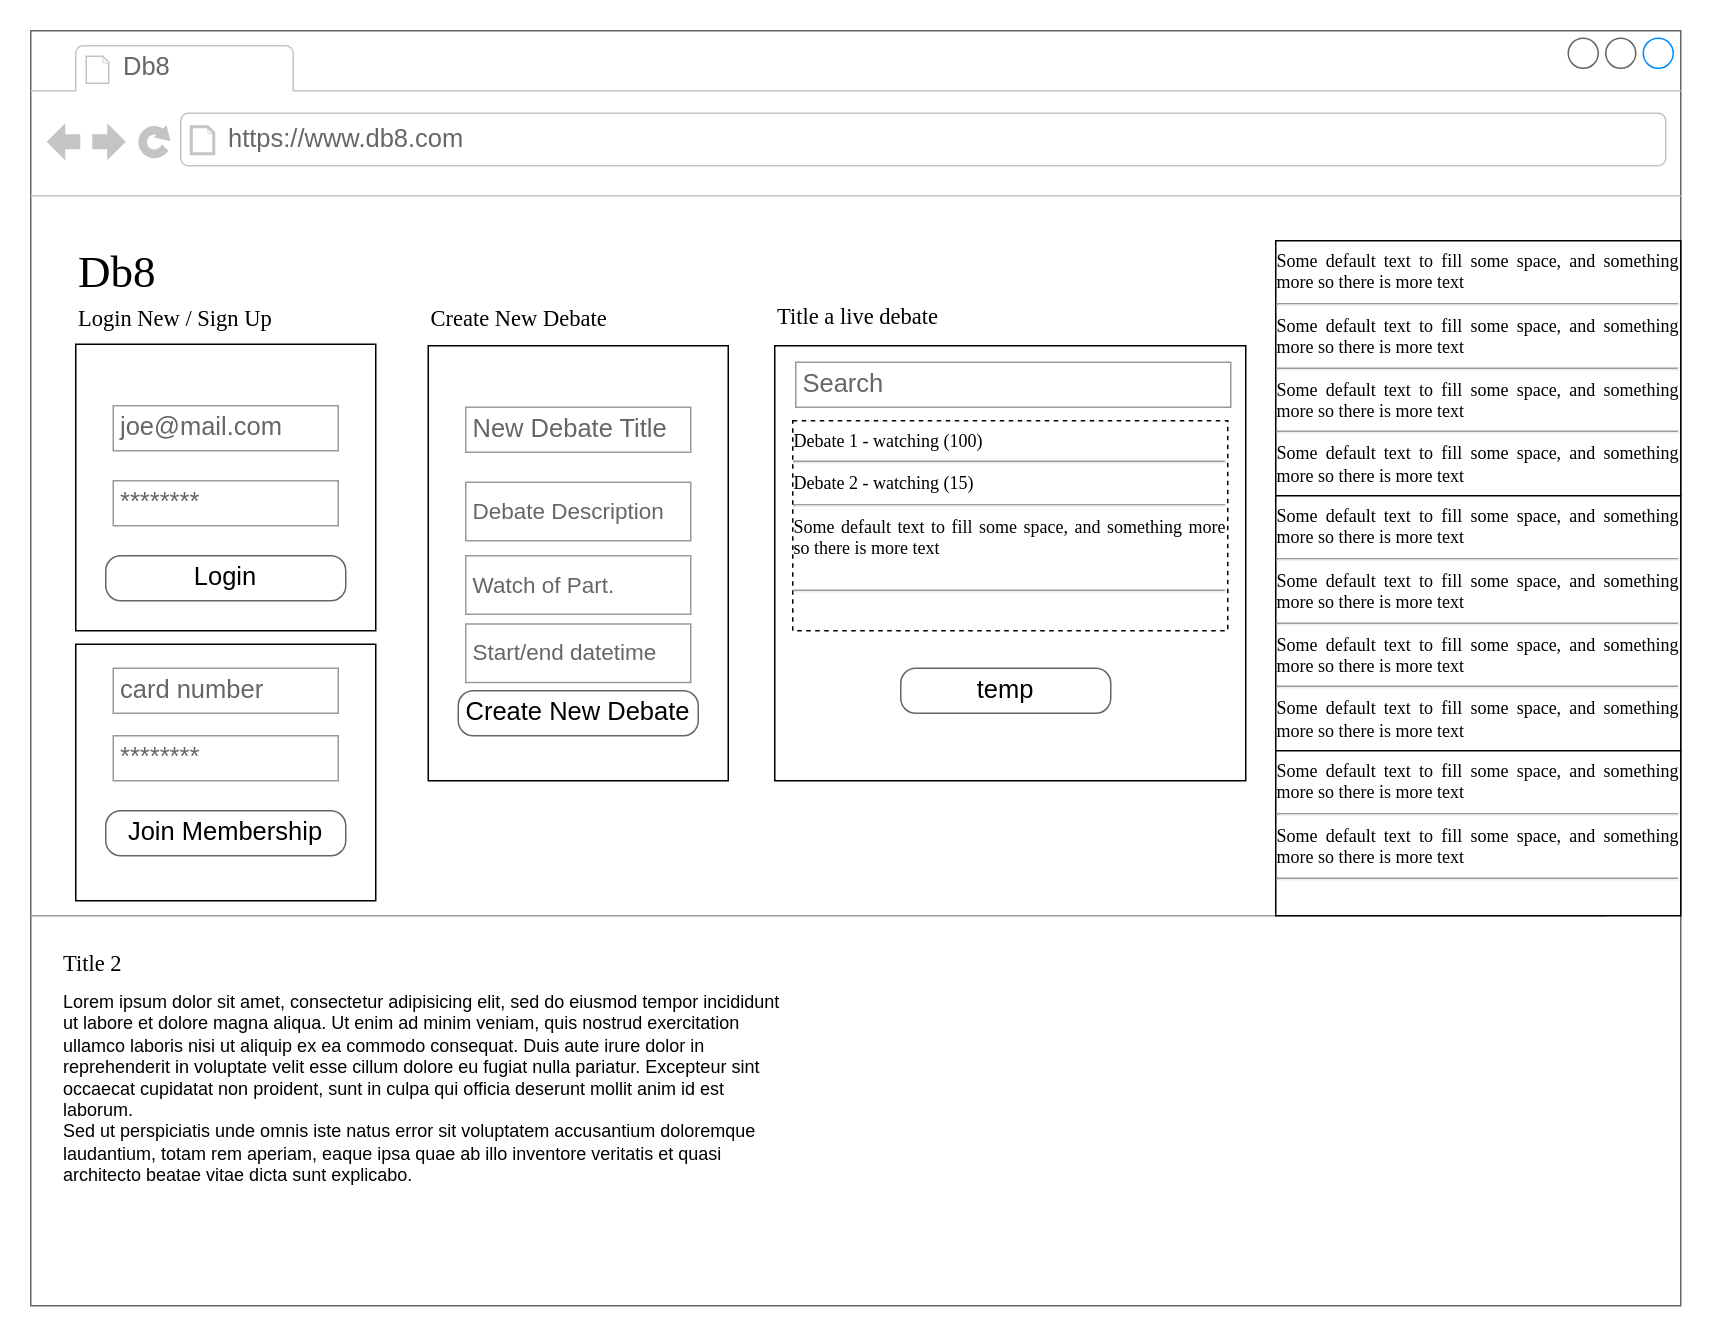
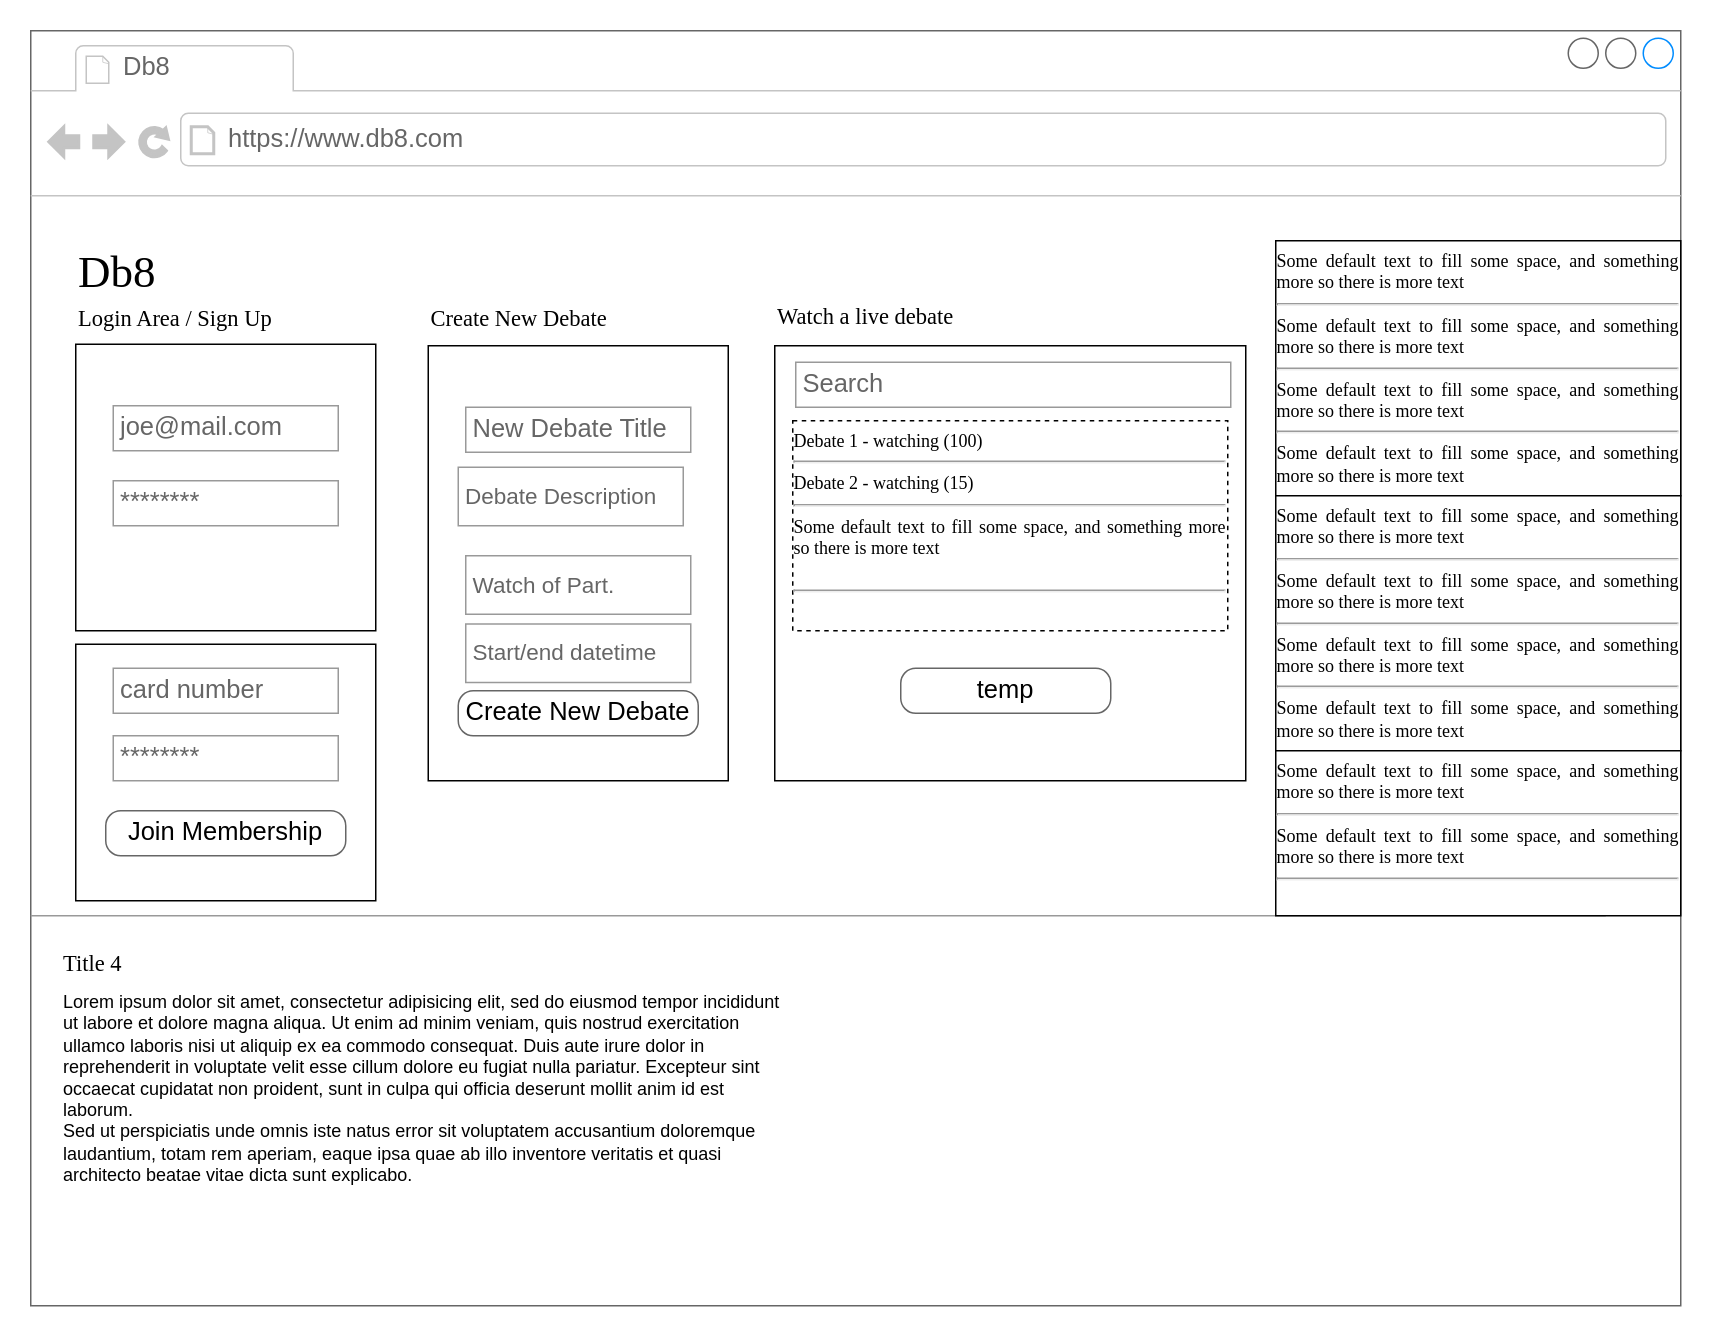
(877, 317) -> (883, 317)
(181, 319) -> (187, 319)
(578, 512) -> (571, 497)
(226, 578) -> none
(99, 964) -> (99, 964)
